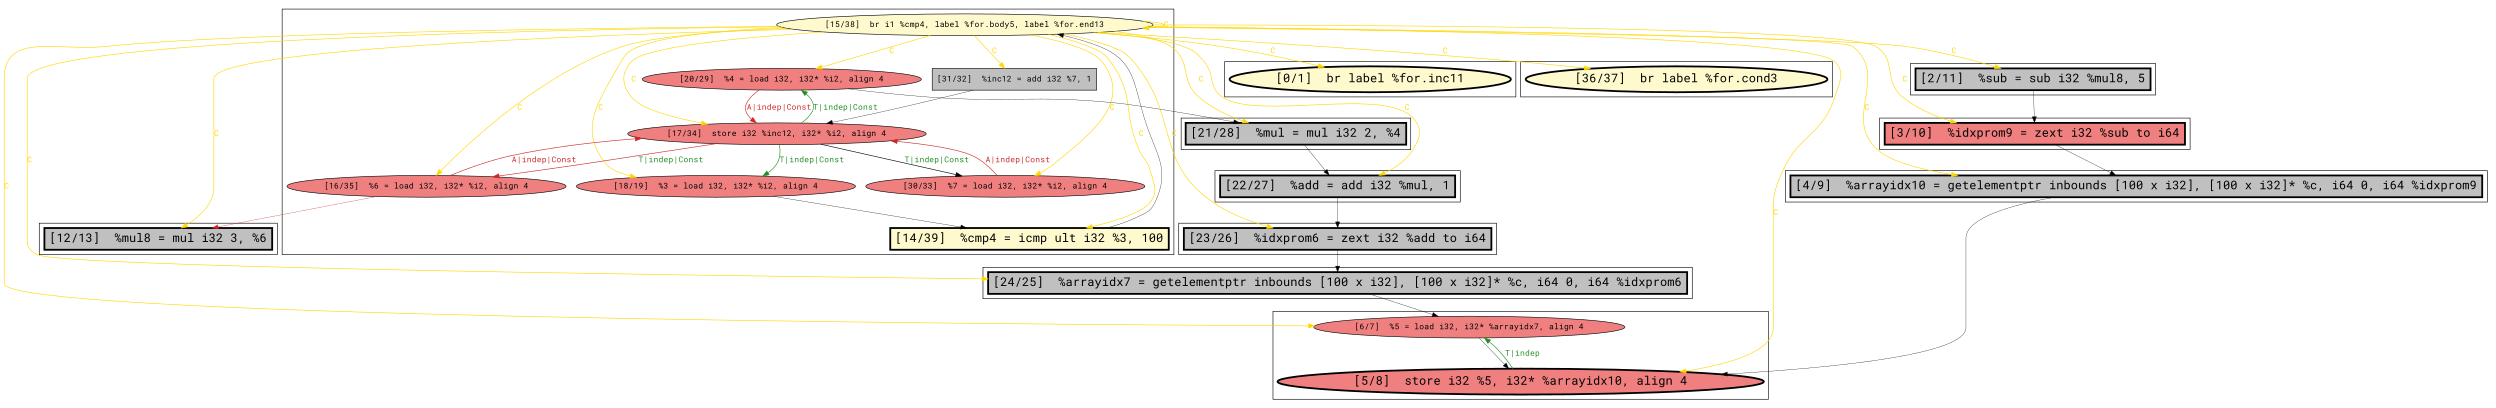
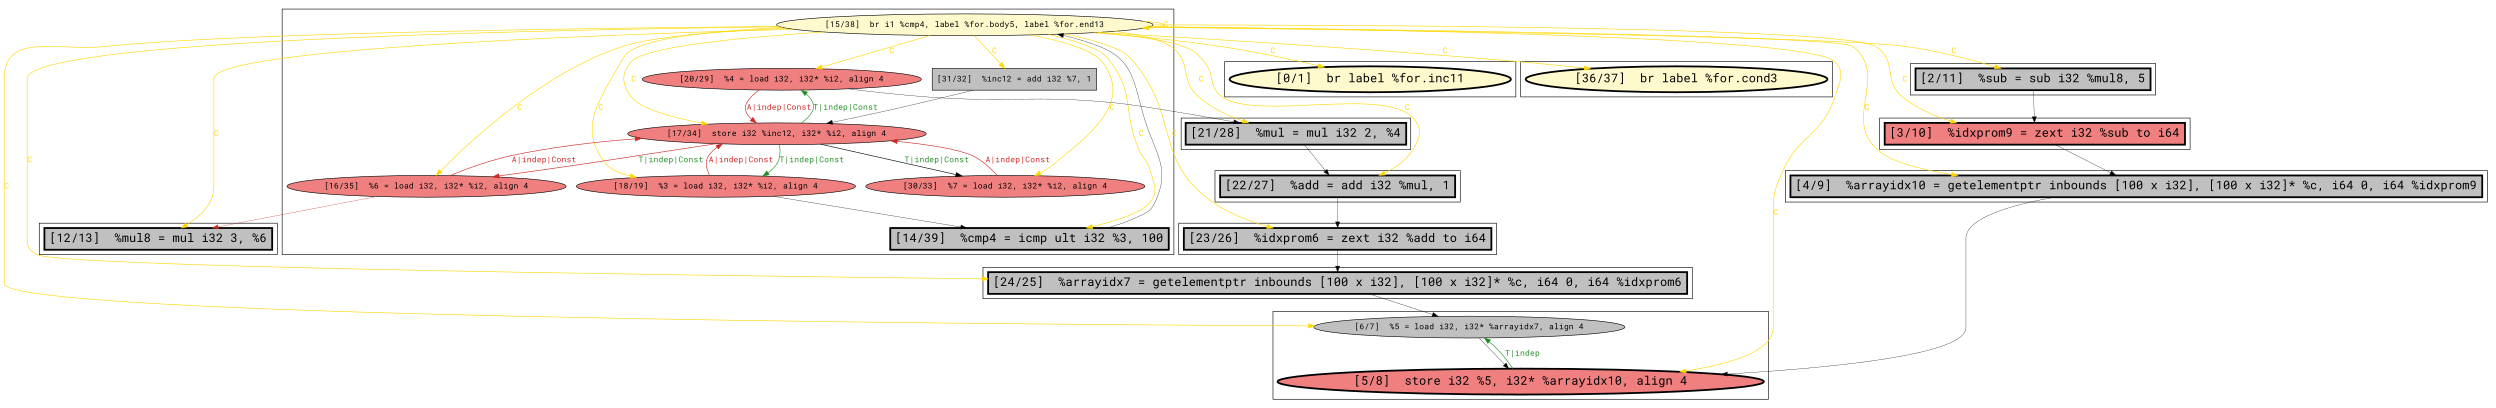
none -> (707, 160)
(1030, 239) -> (1030, 239)
(1469, 327) -> (1469, 327)
